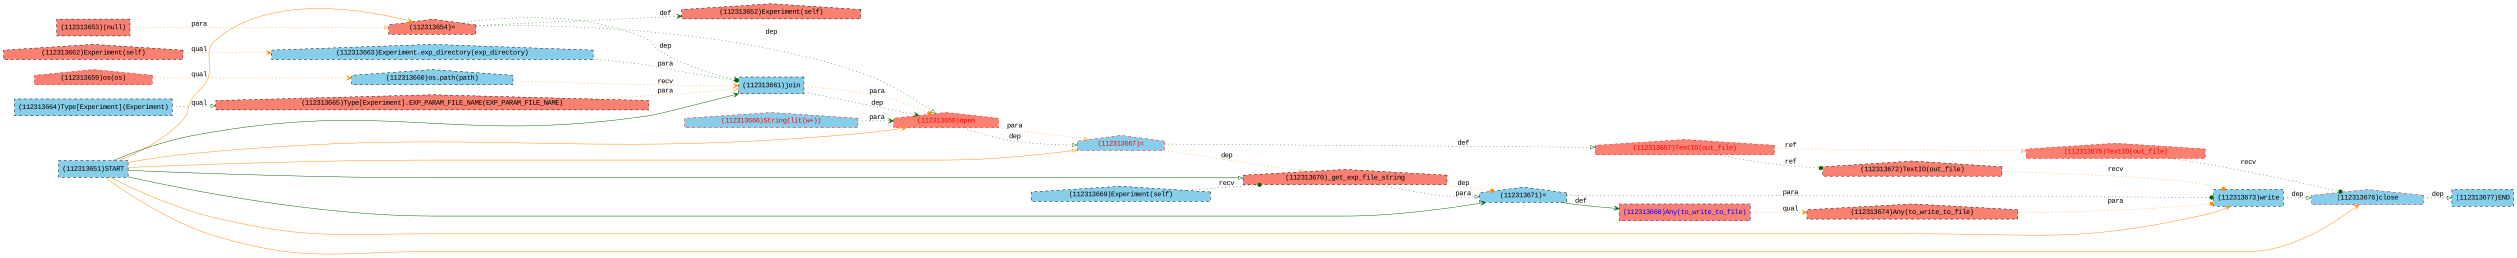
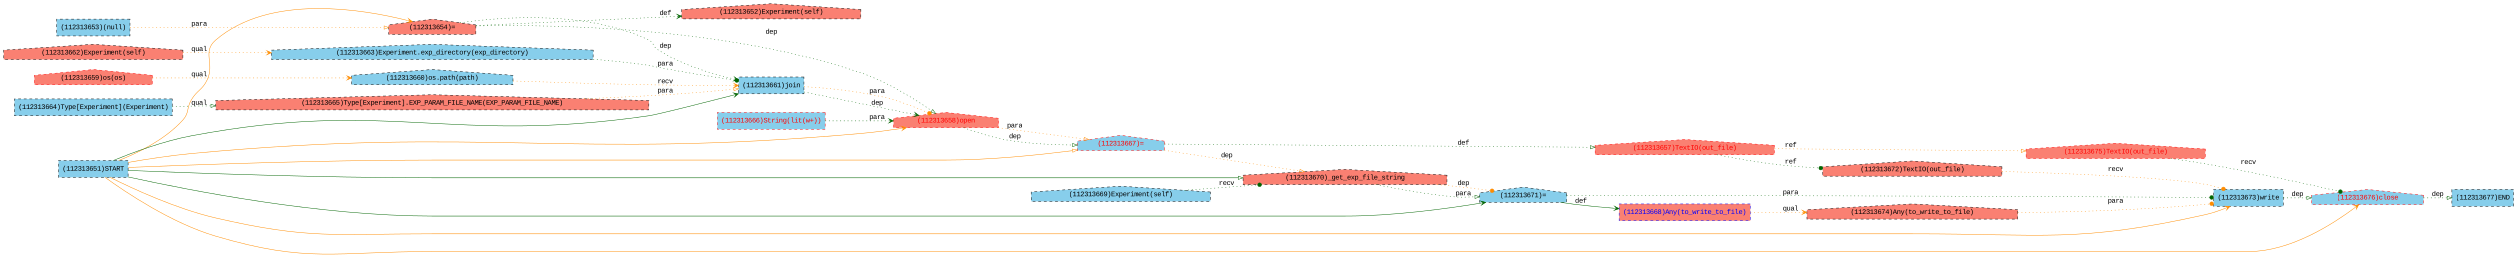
(93, 28) -> (93, 28)
(771, 121) -> (771, 121)
(2368, 198) -> (2368, 198)
